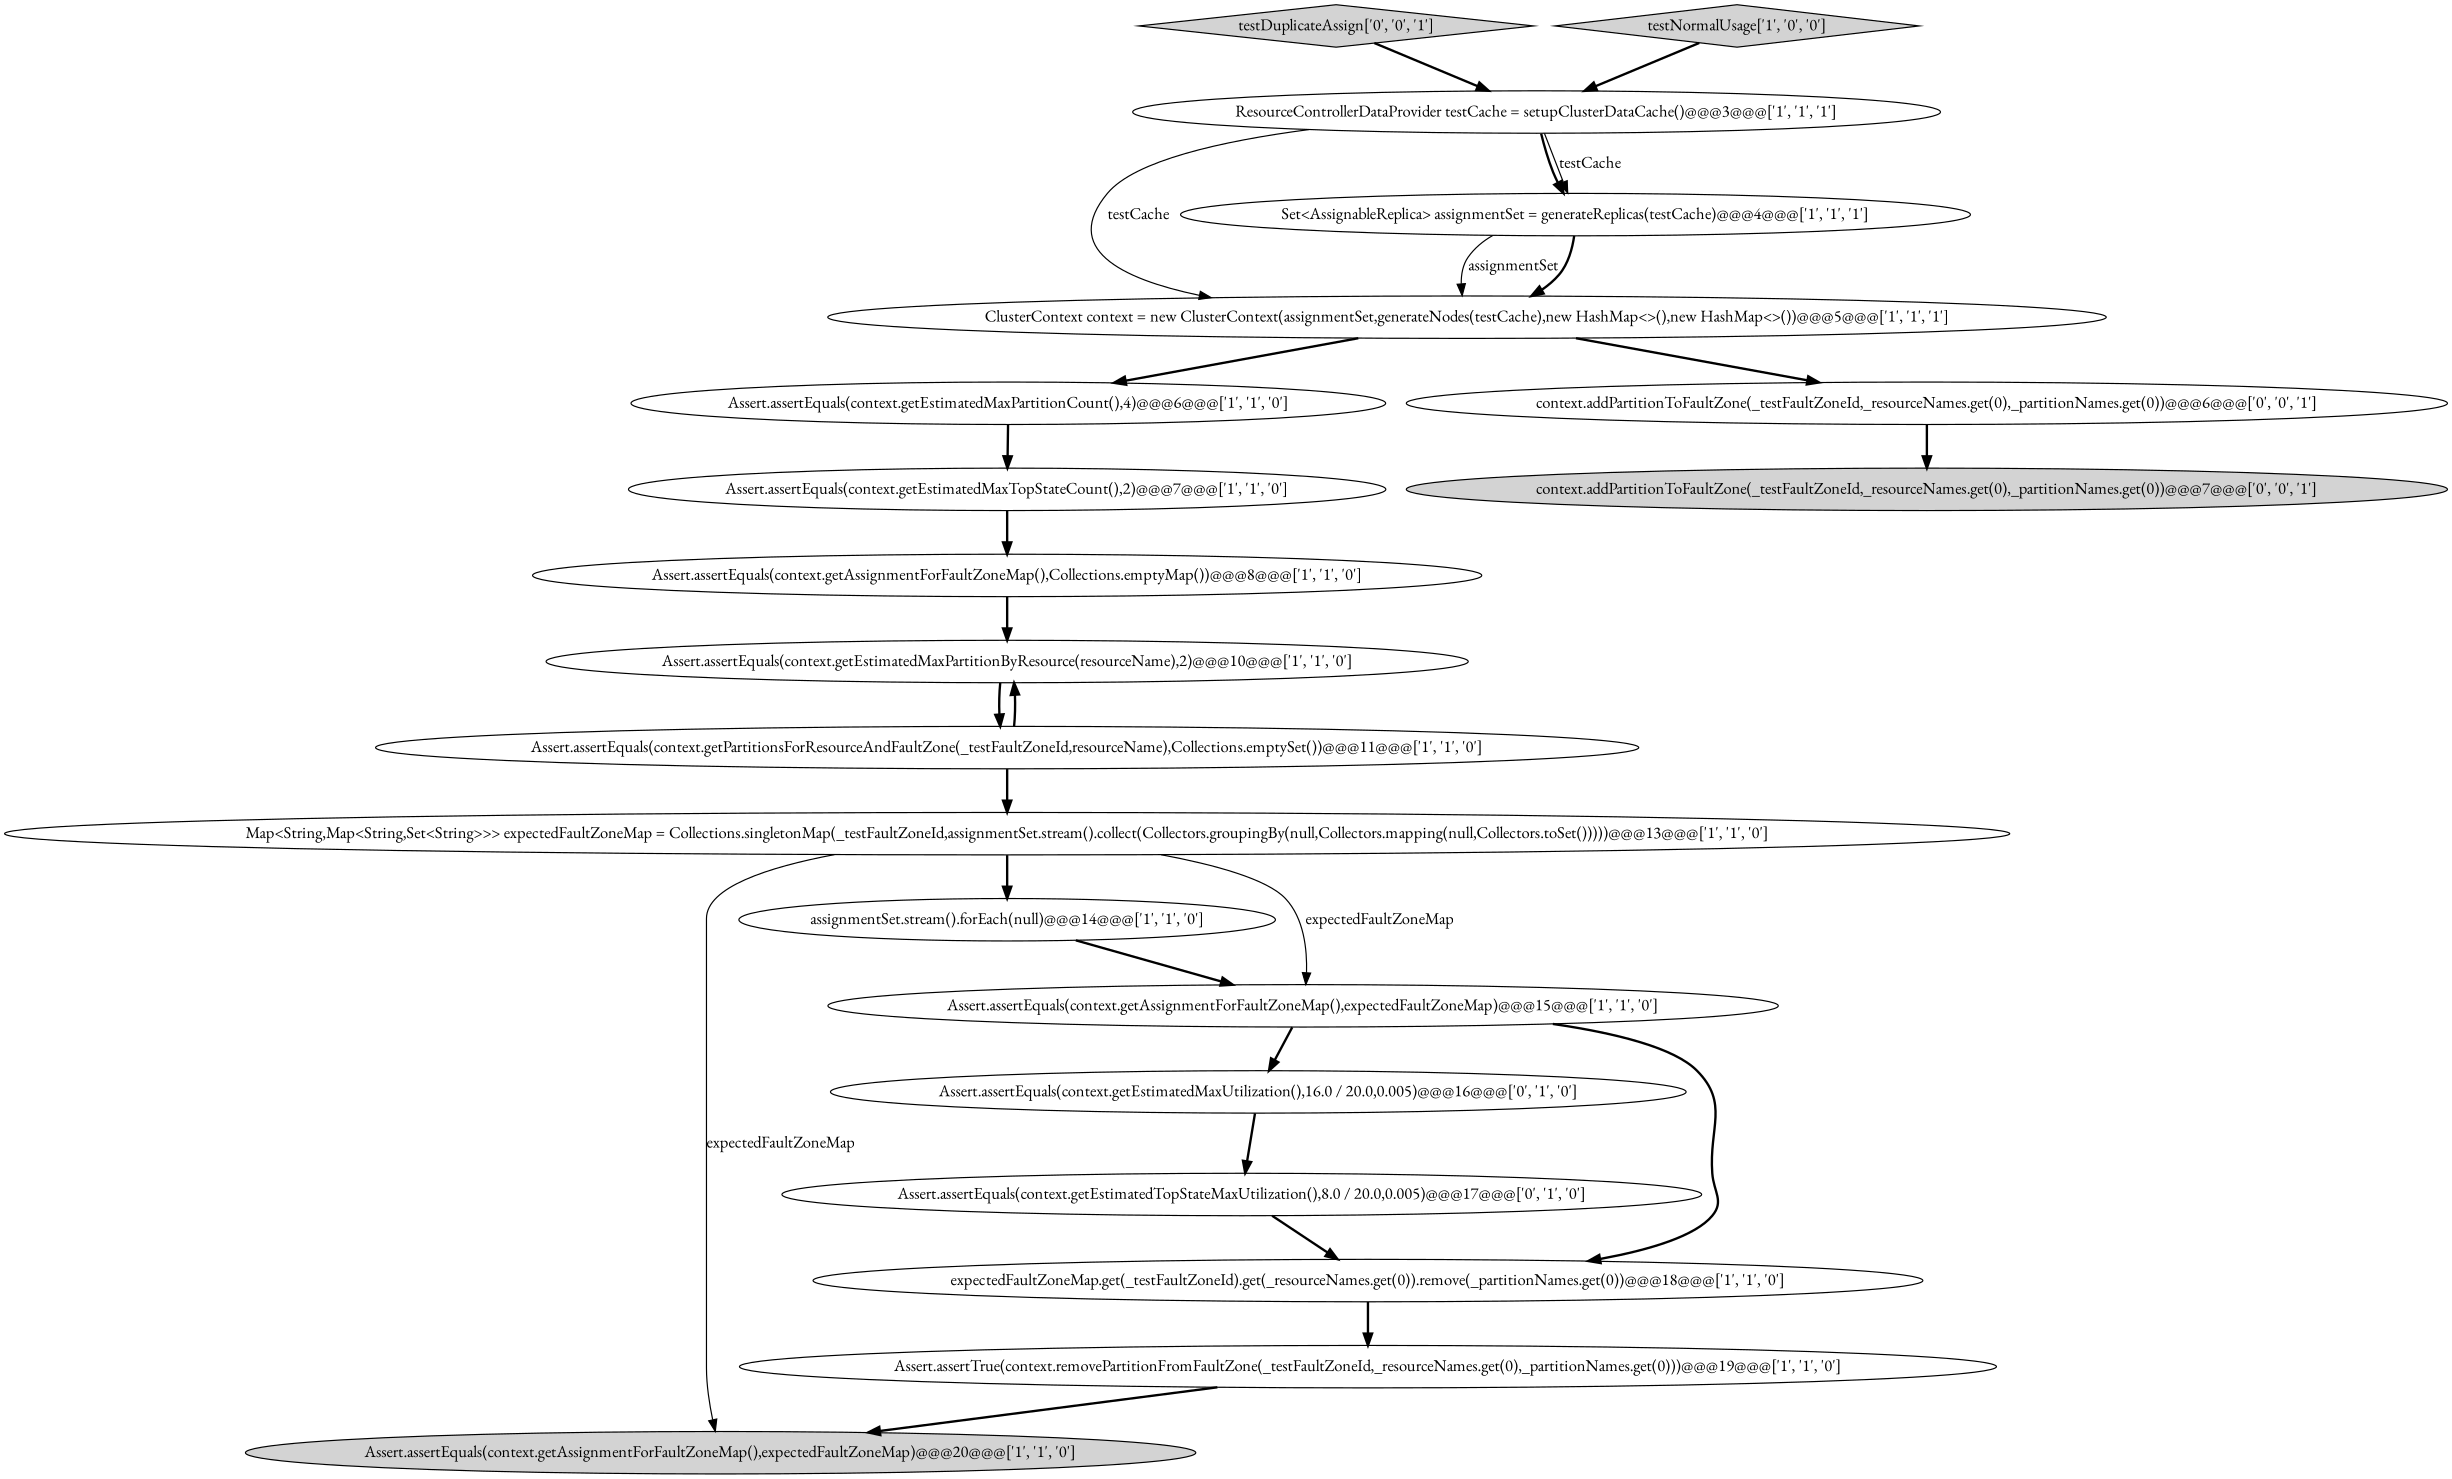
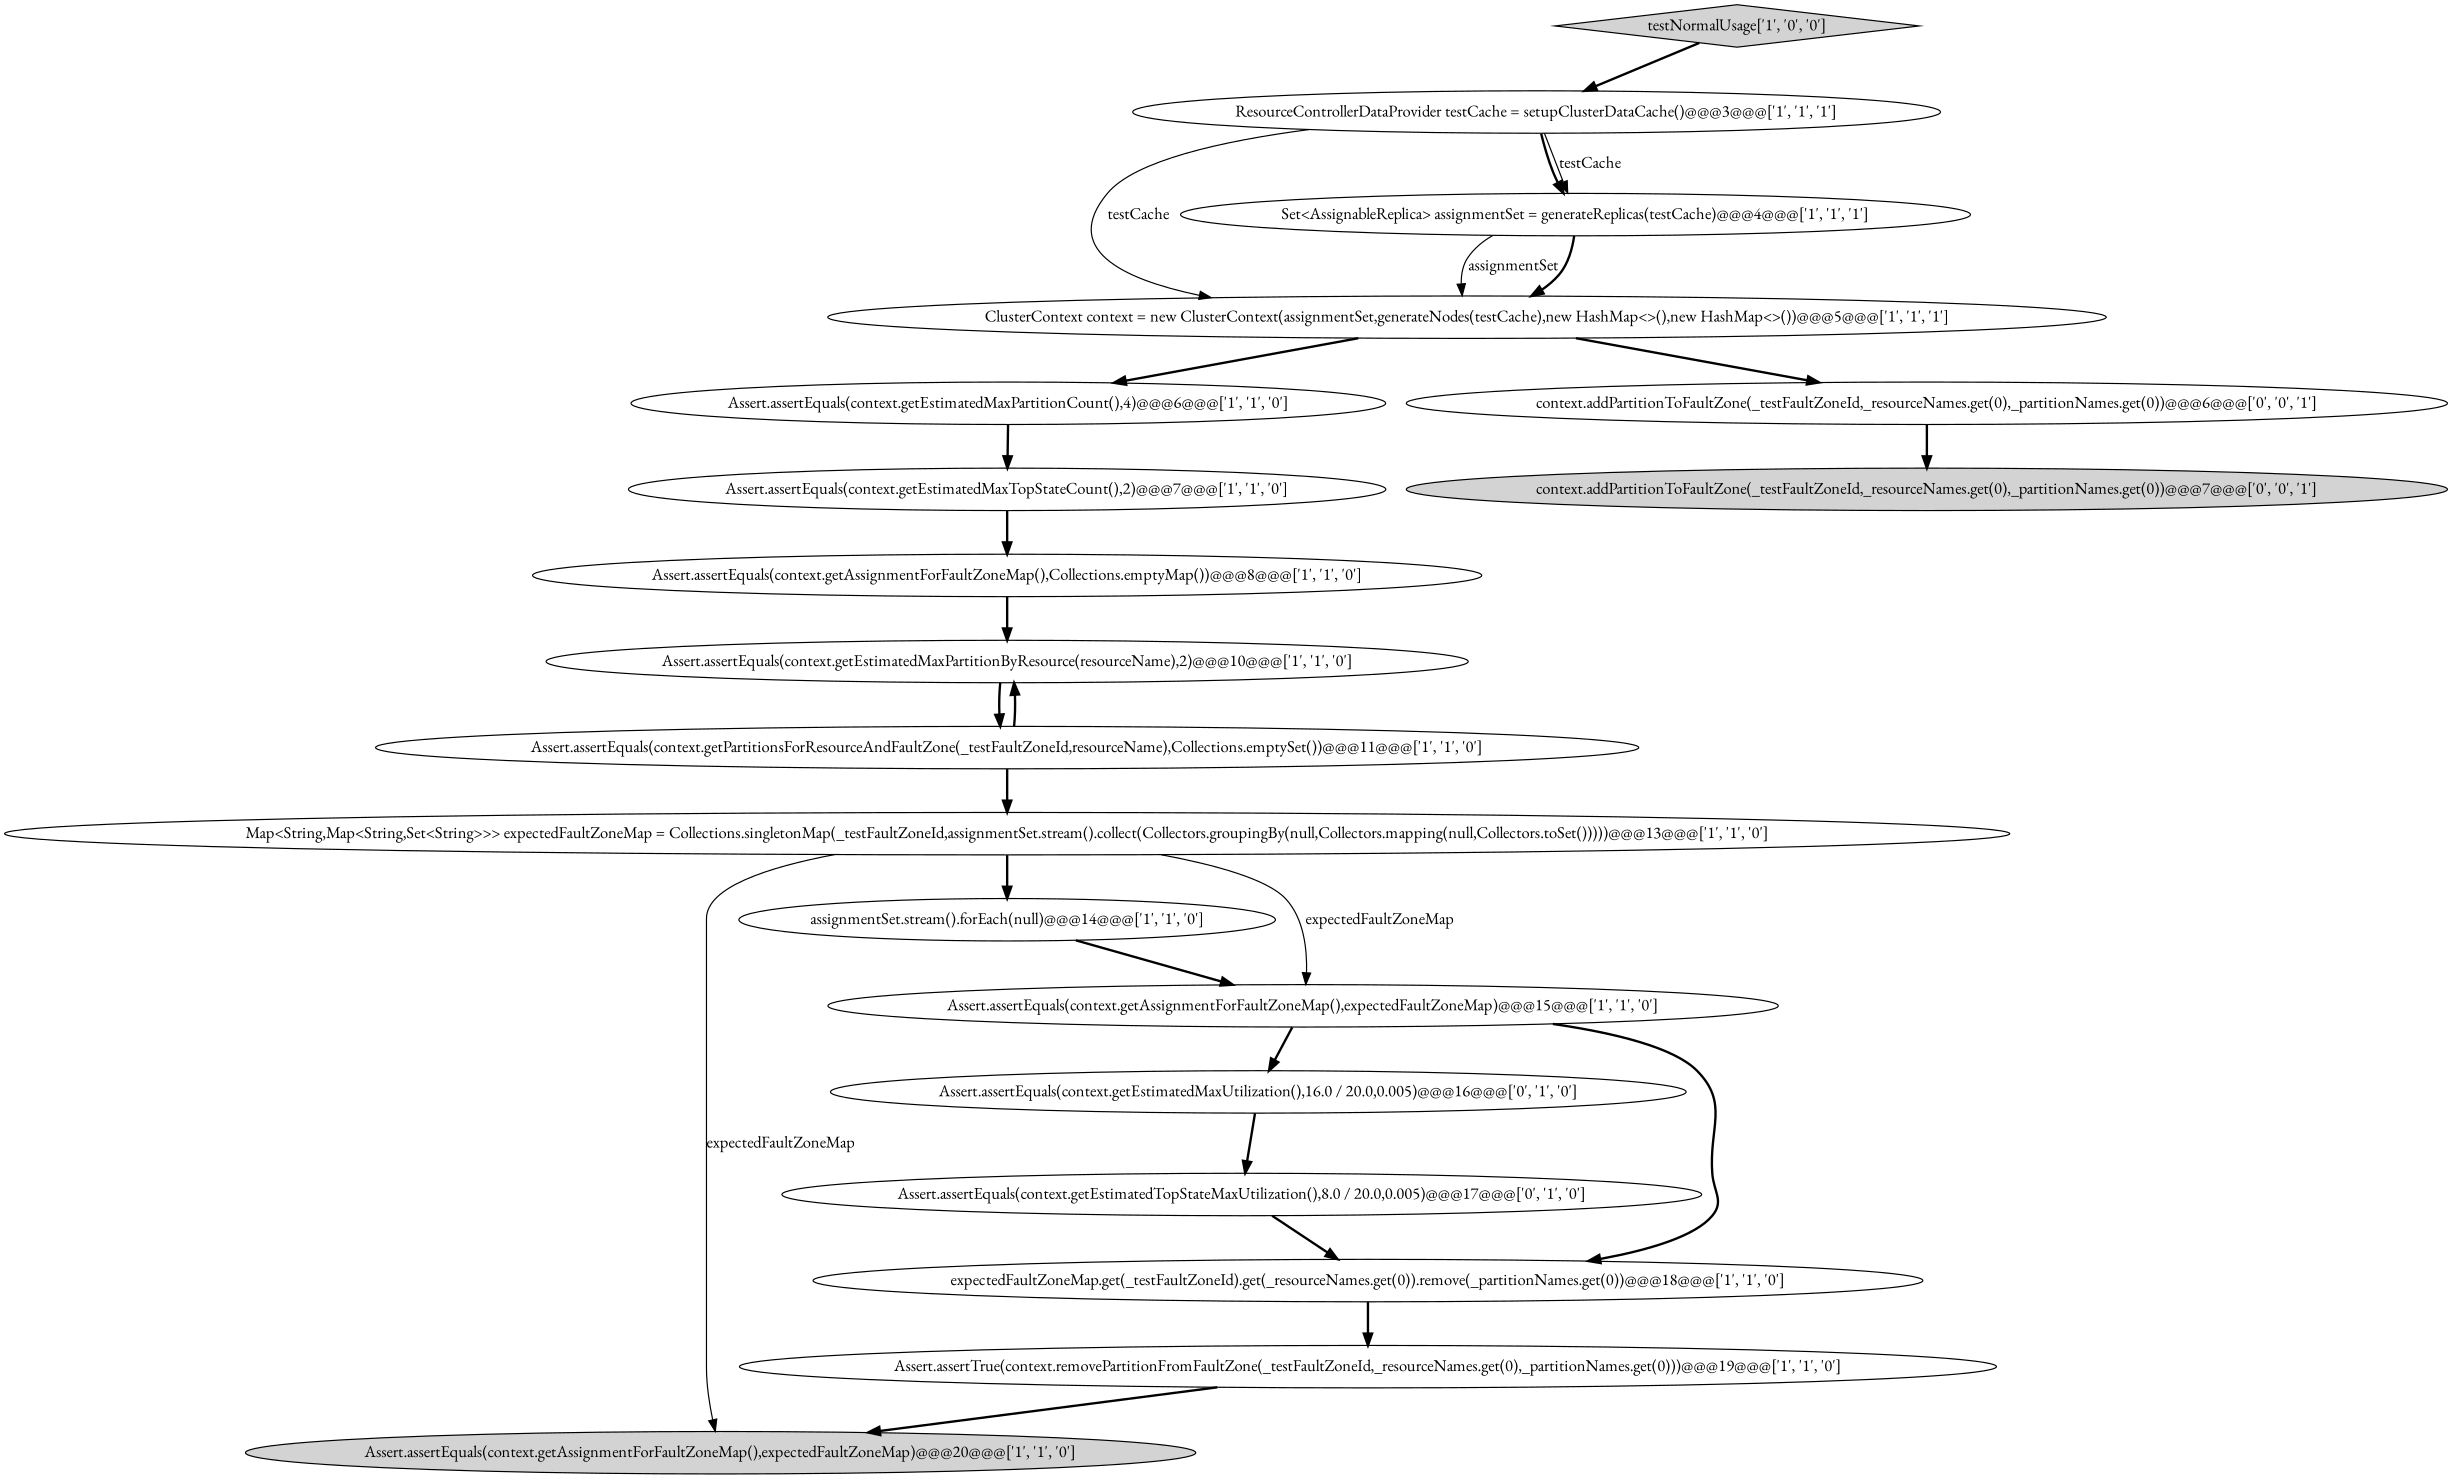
(1336, 26) -> none
